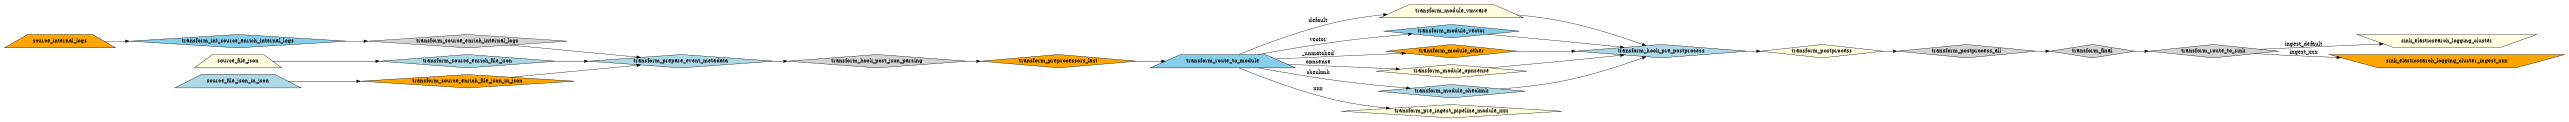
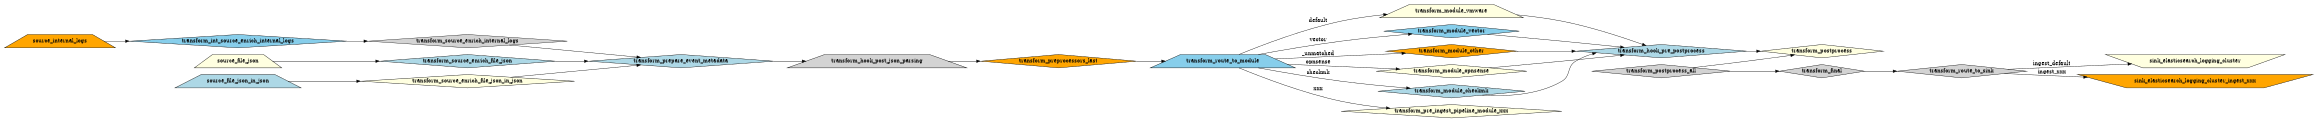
(1888, 51) -> (1742, 62)
(877, 61) -> (877, 61)
(468, 81) -> (468, 81)
